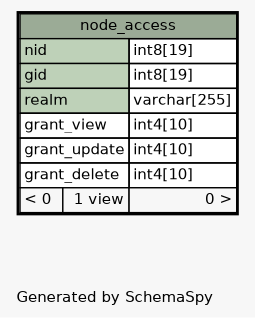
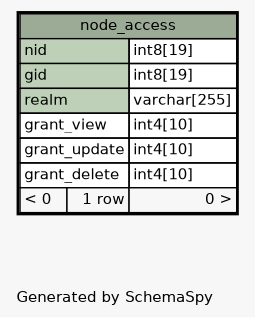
(99, 199) -> (104, 199)
